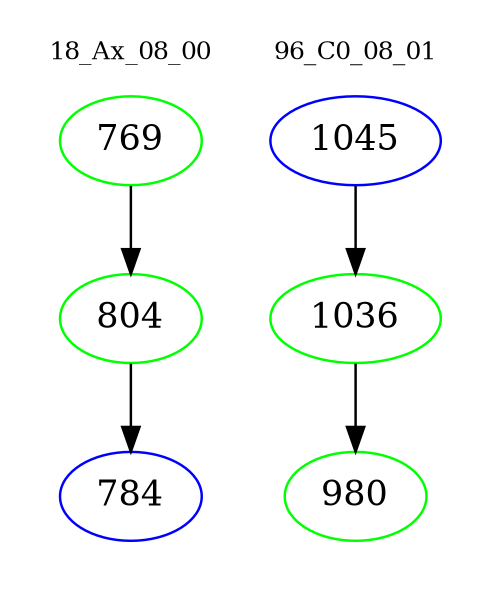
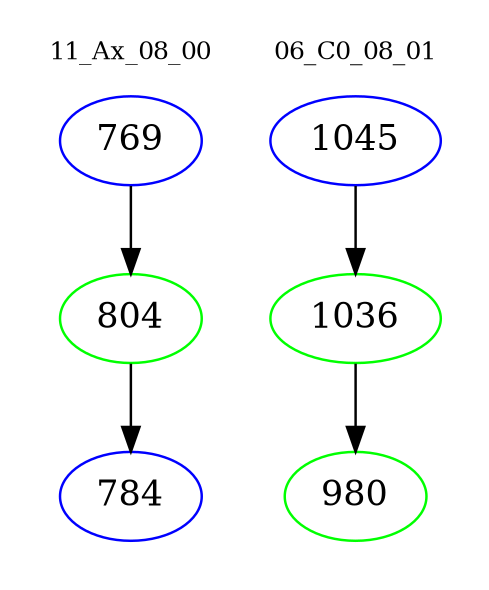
(131, 53) -> (131, 53)
(356, 53) -> (356, 53)
(131, 141) -> (131, 141)
